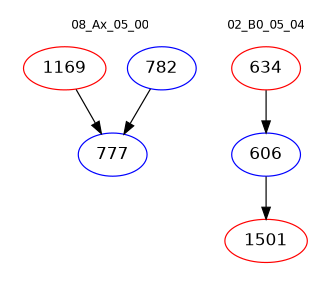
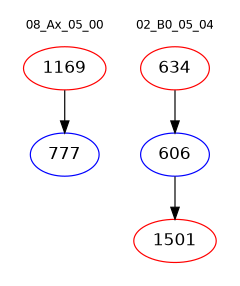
(162, 68) -> none
